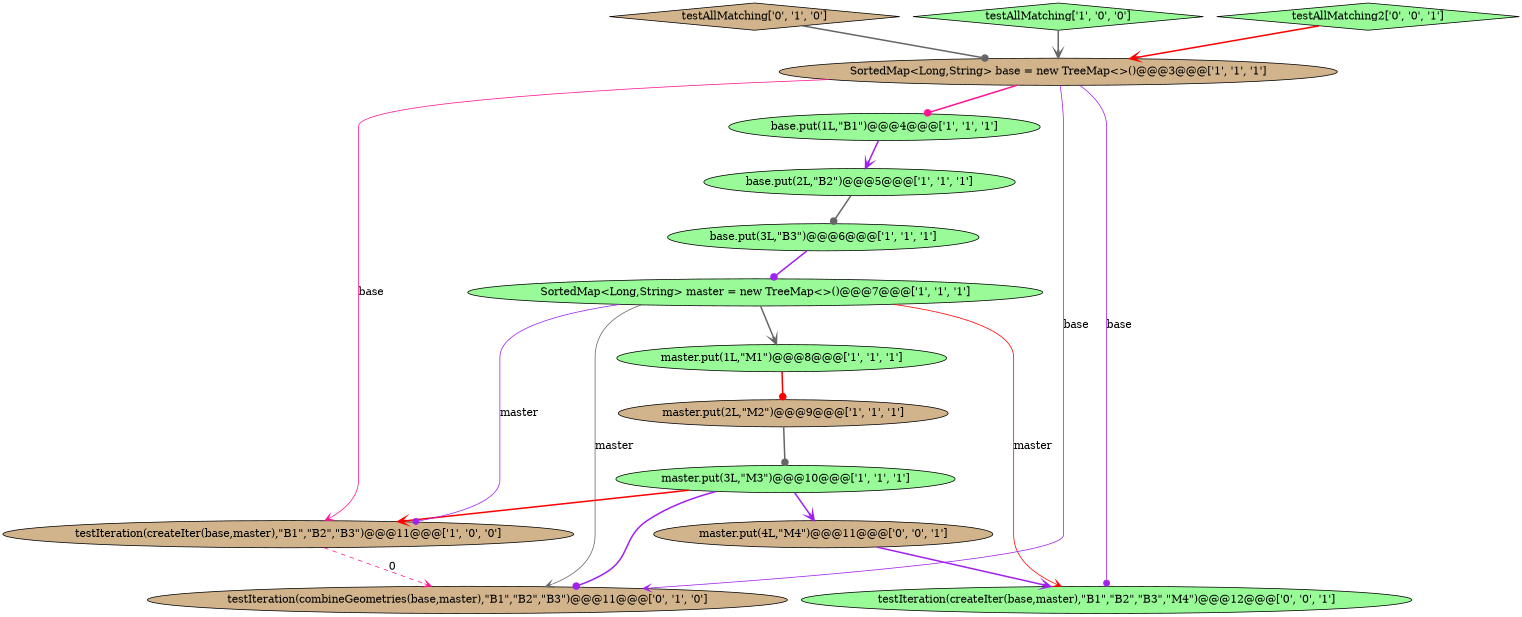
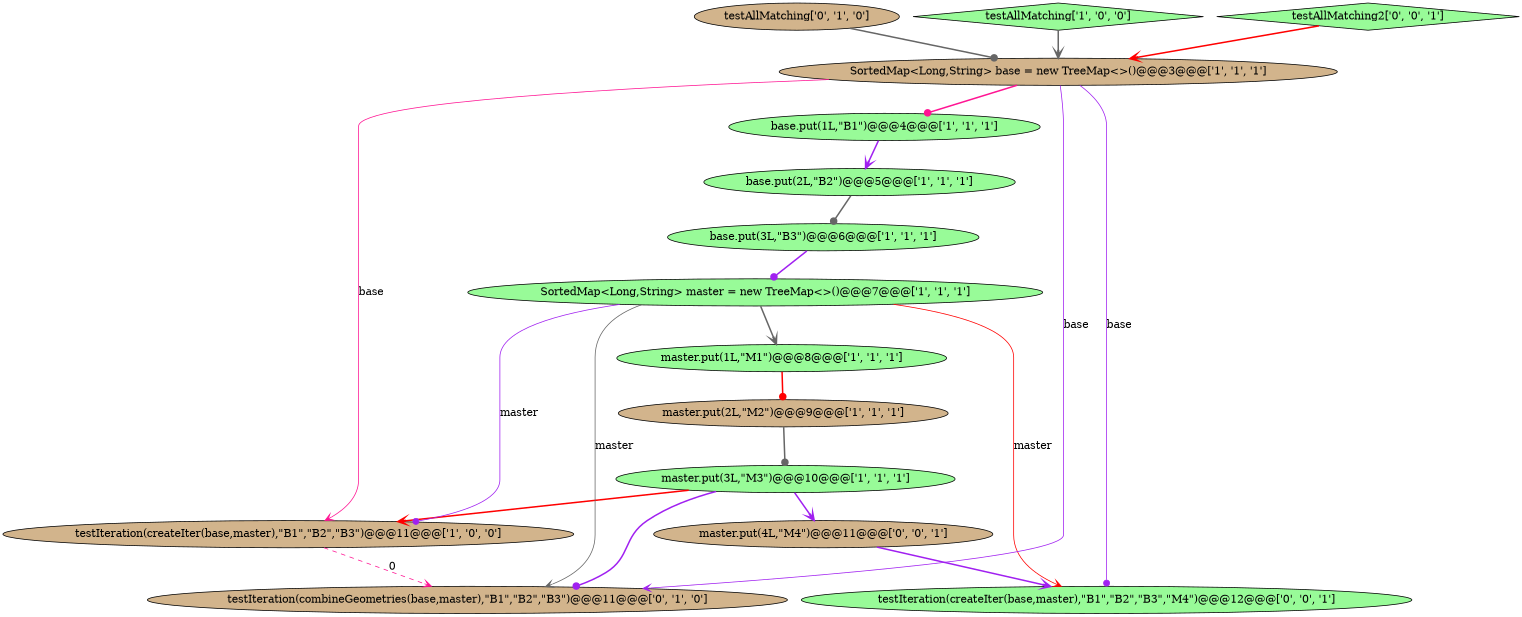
(755, 17) -> (797, 17)
